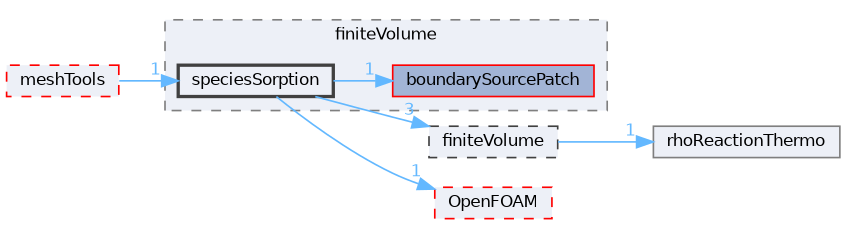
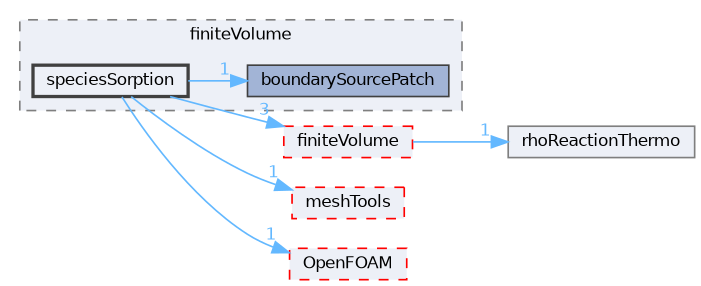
(140, 81) -> (200, 146)
(493, 81) -> (348, 81)
(493, 142) -> (348, 142)
